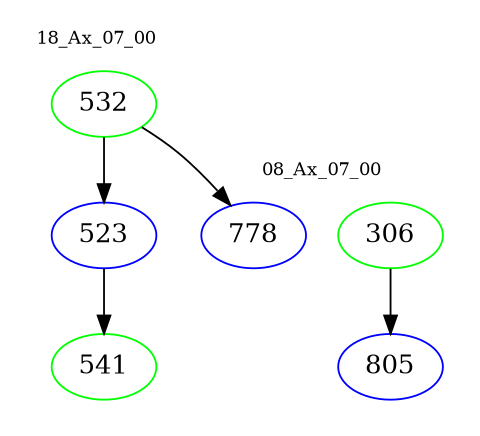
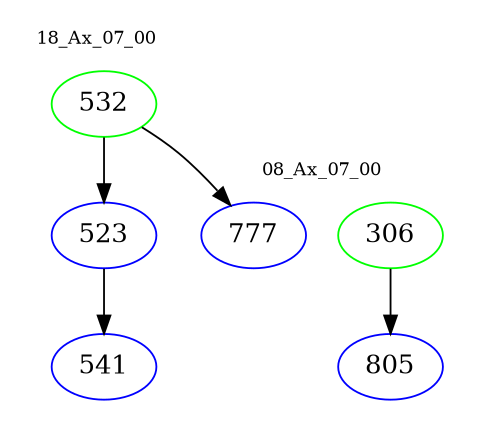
(254, 235) -> (254, 235)
(104, 367) -> (104, 367)
